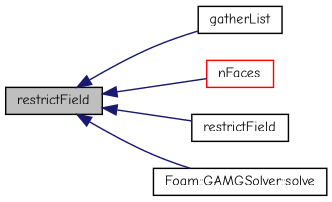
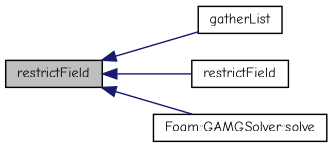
(240, 74) -> none
